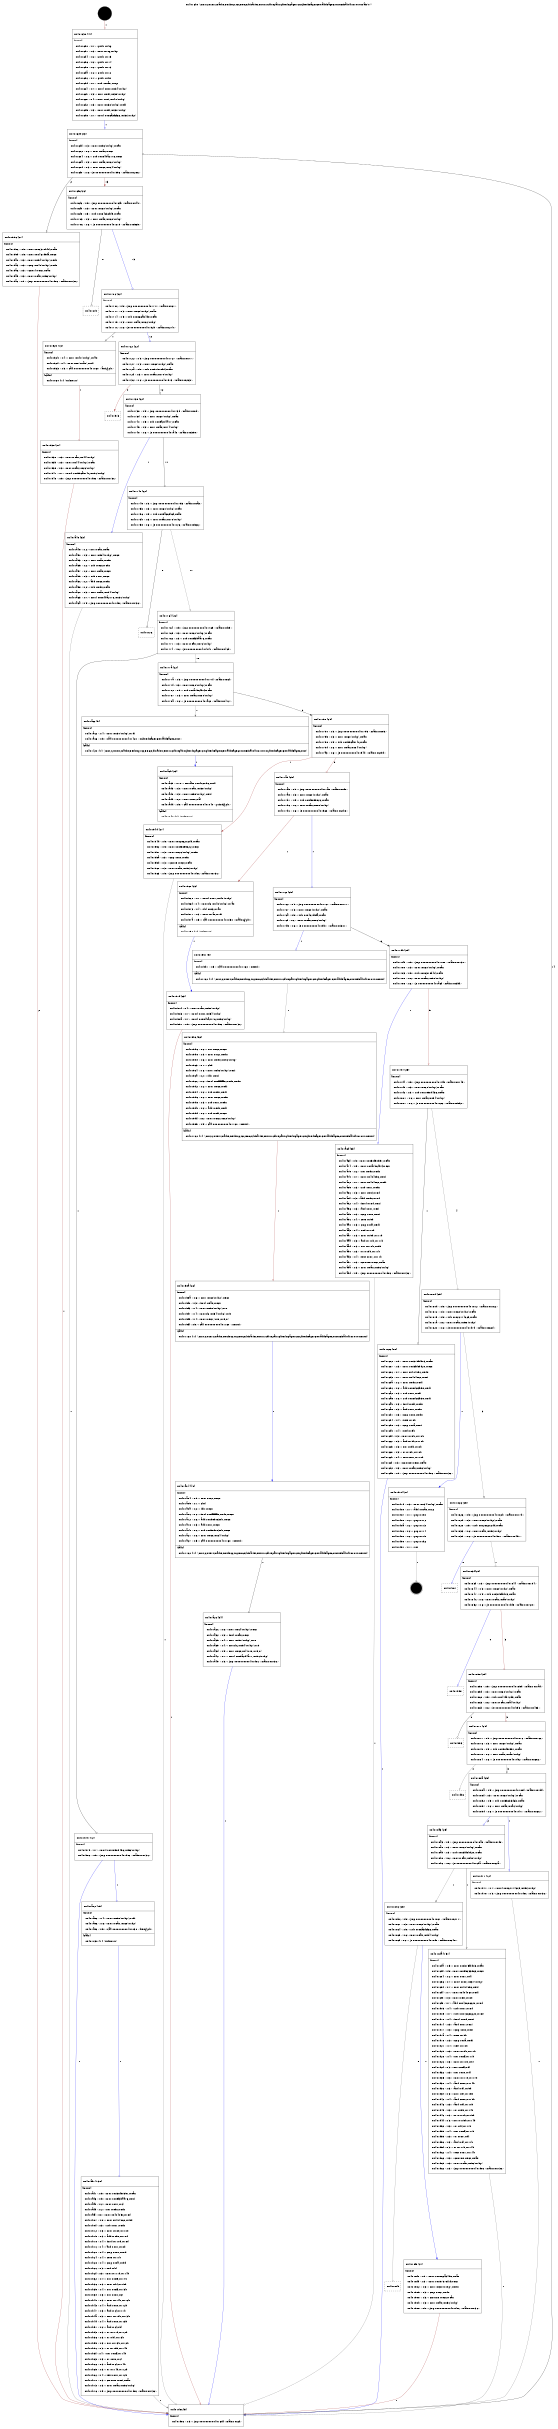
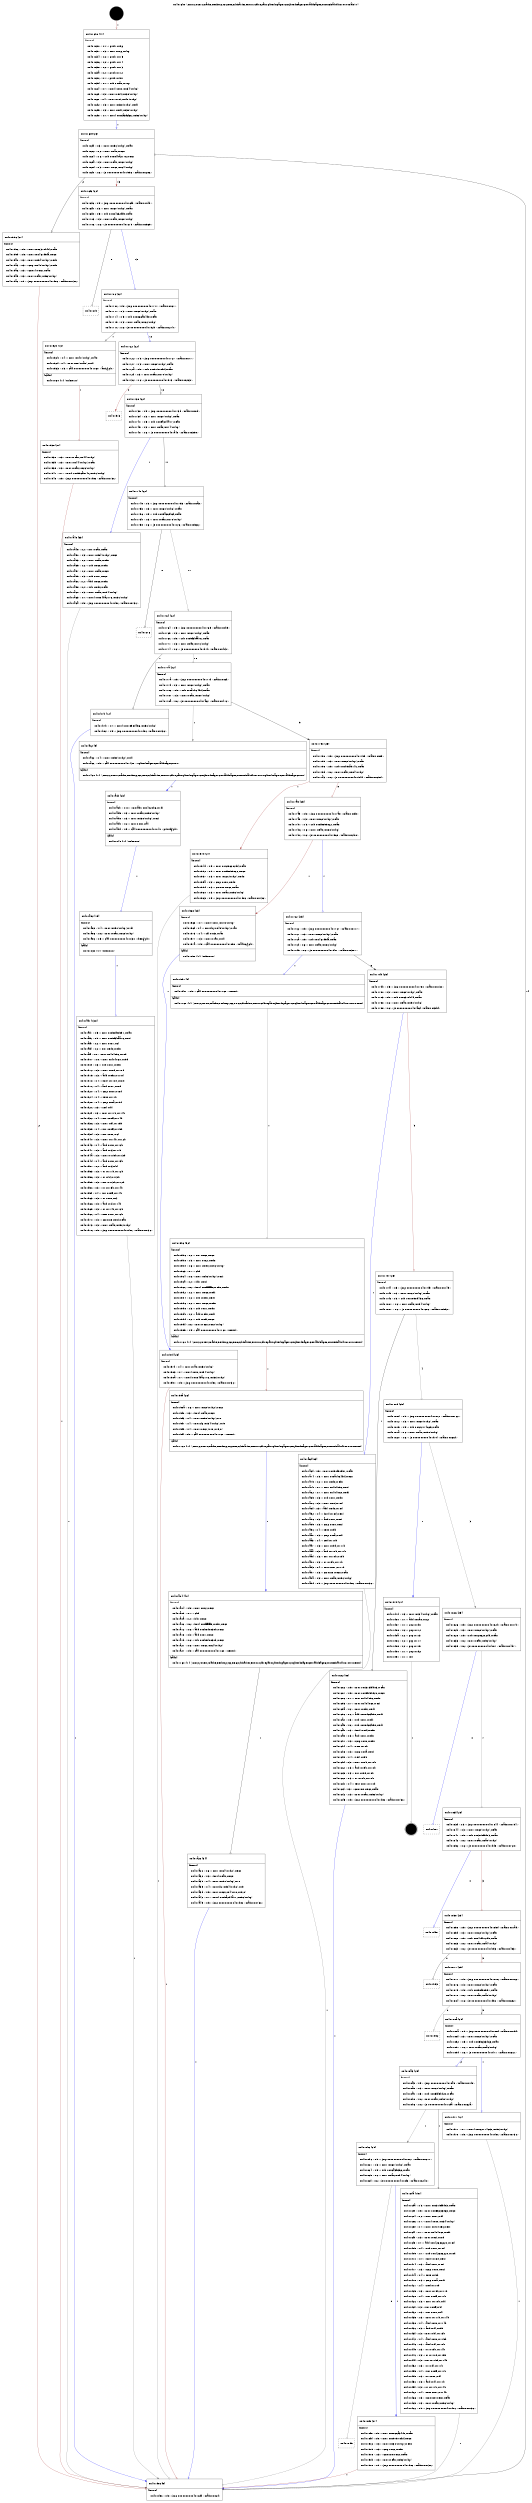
(115, 1880) -> (129, 878)
